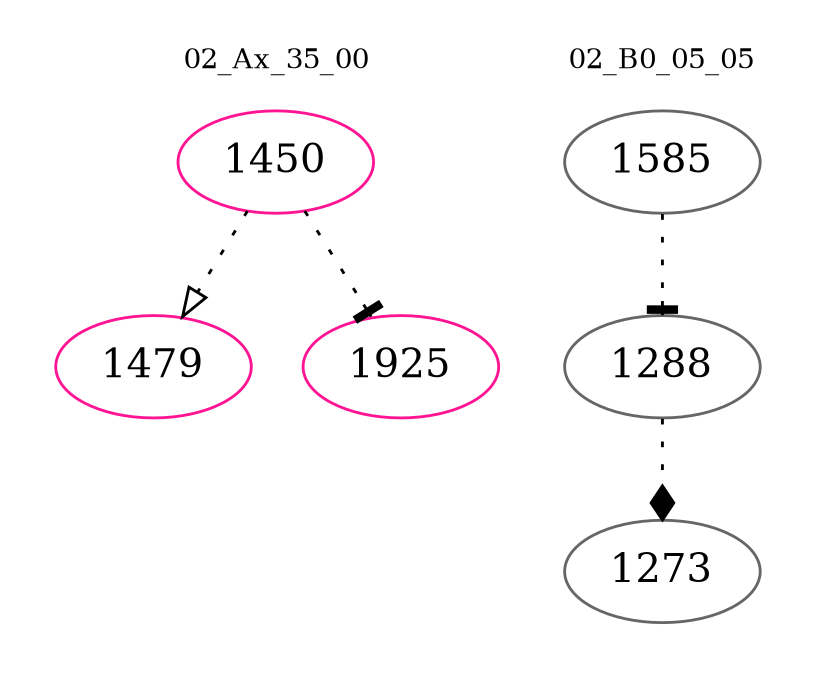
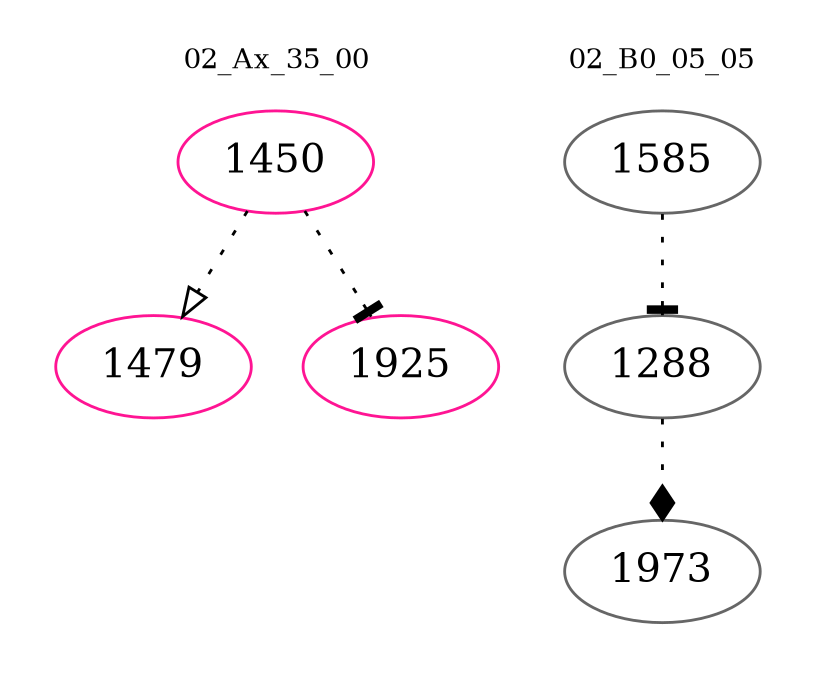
(662, 571) -> (662, 571)
